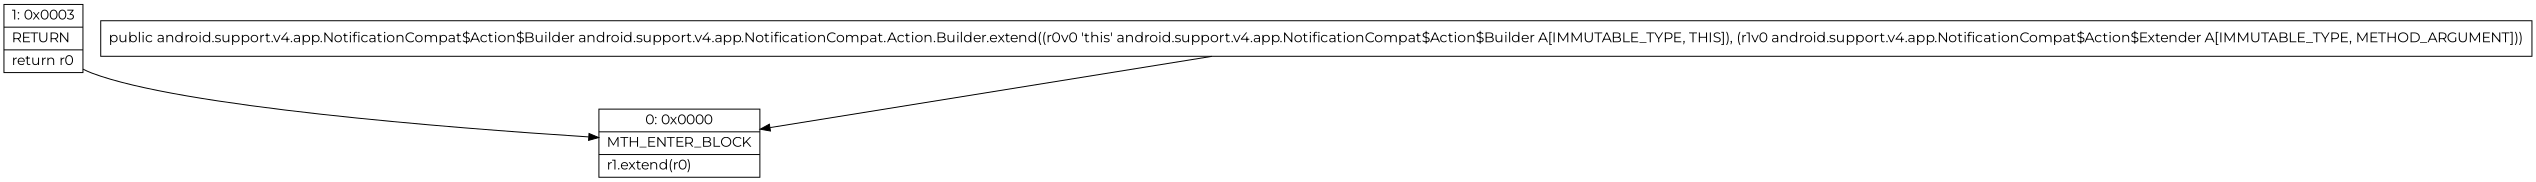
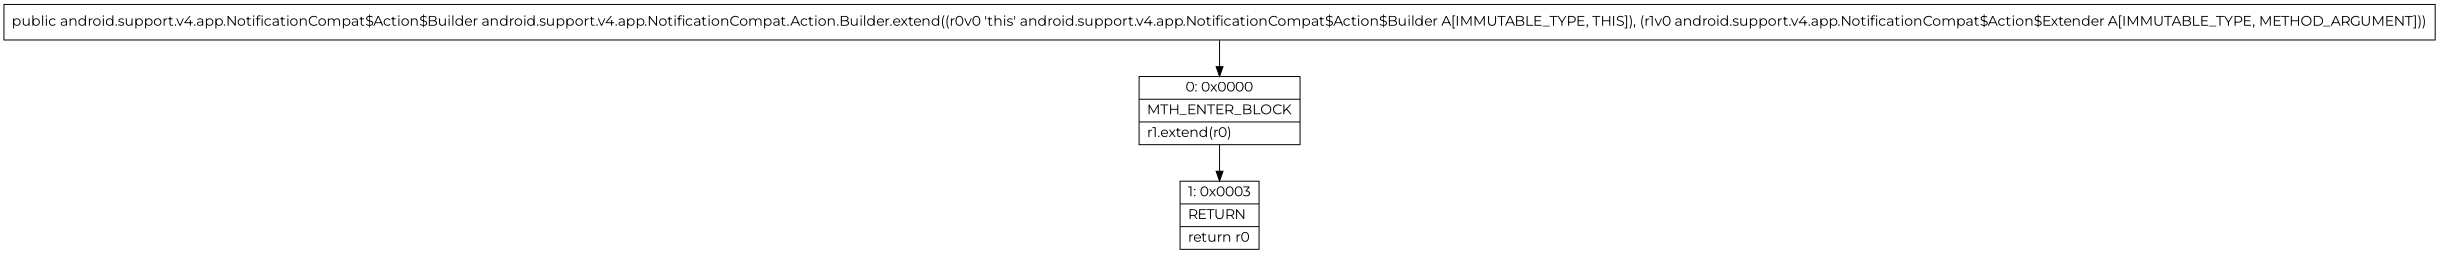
(334, 116) -> (1220, 158)
